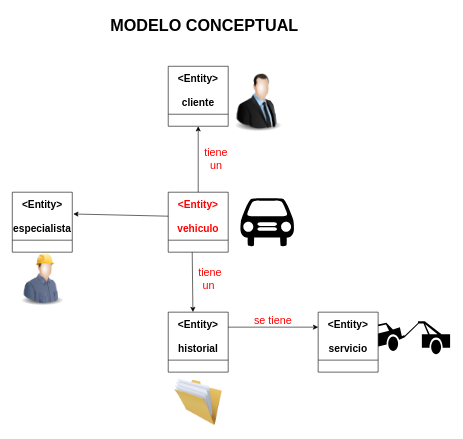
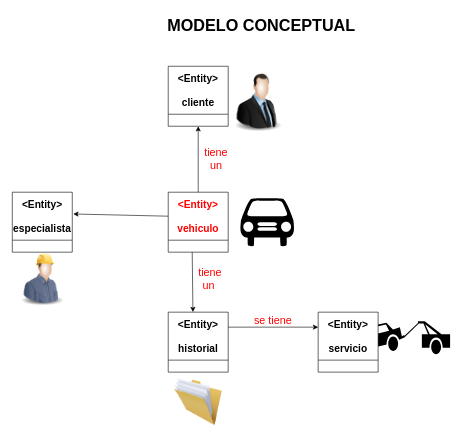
(204, 26) -> (261, 26)
